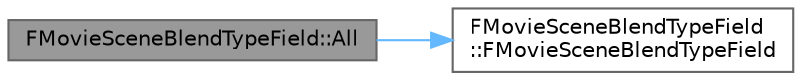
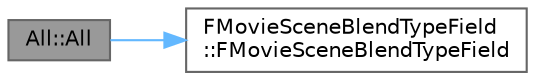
(192, 40) -> (59, 40)
